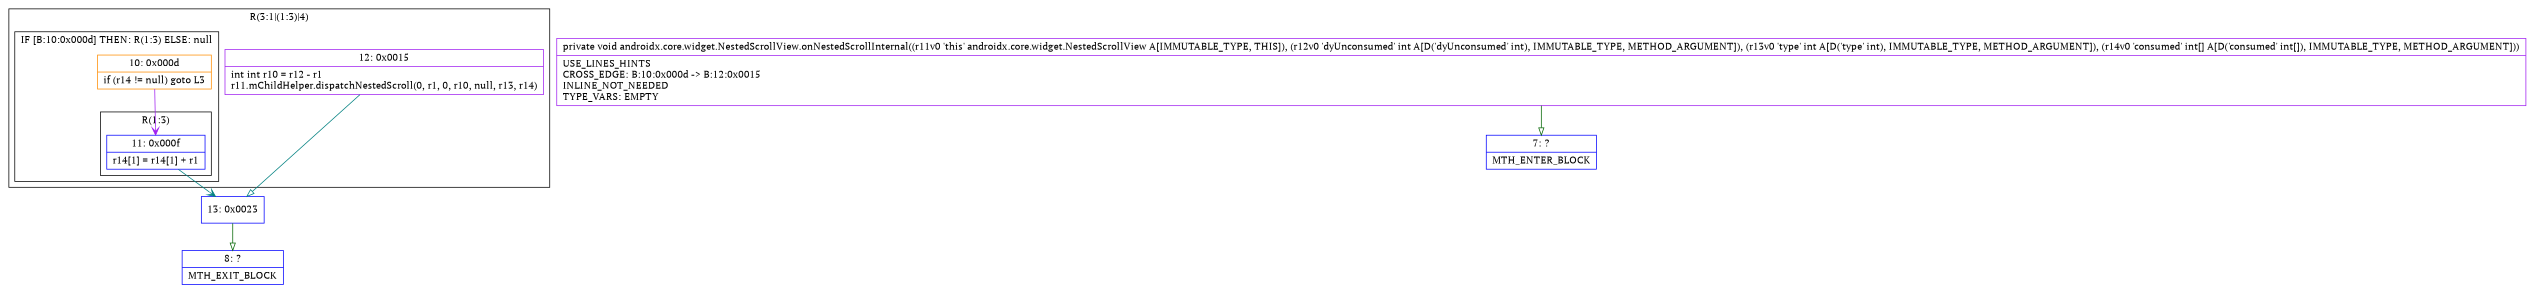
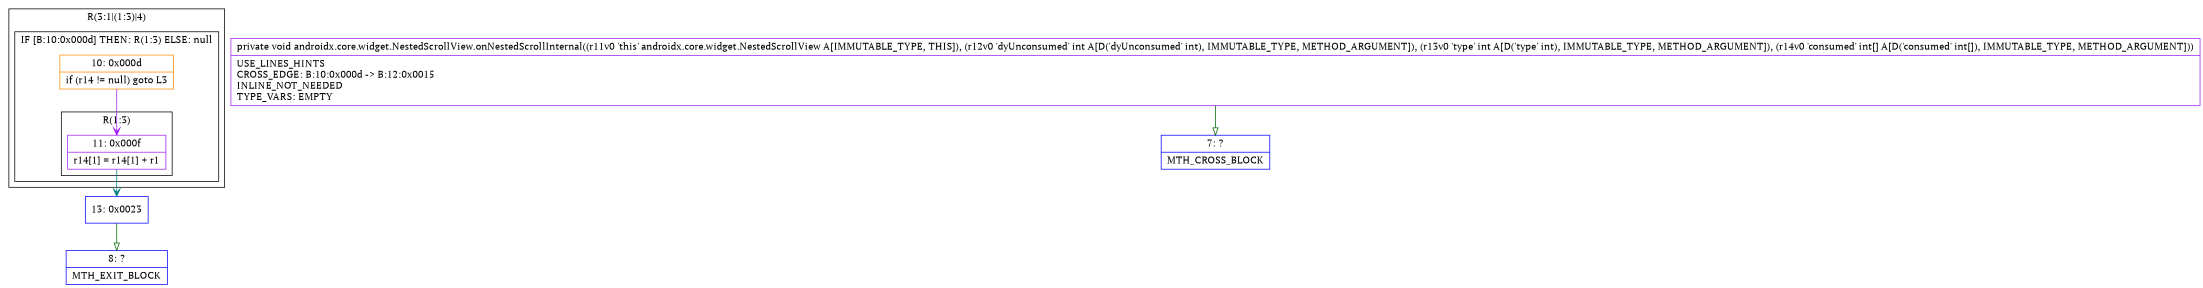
(384, 72) -> none
(156, 152) -> (117, 152)
(1541, 160) -> (1215, 160)
